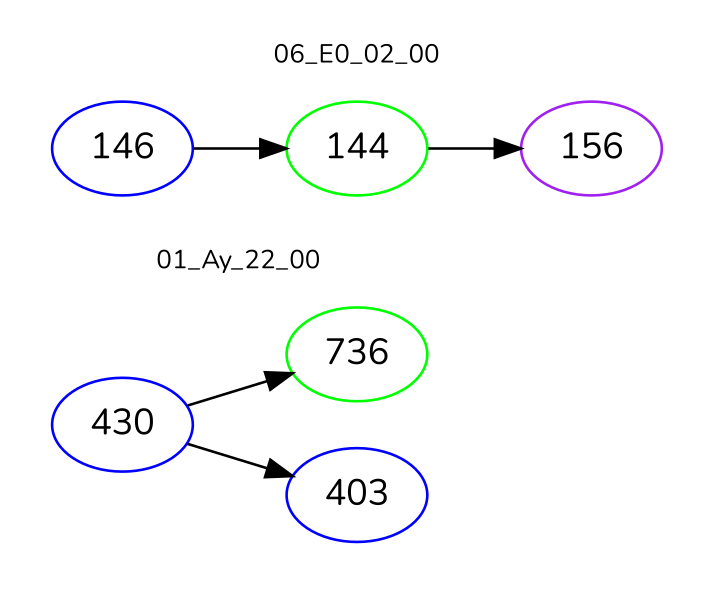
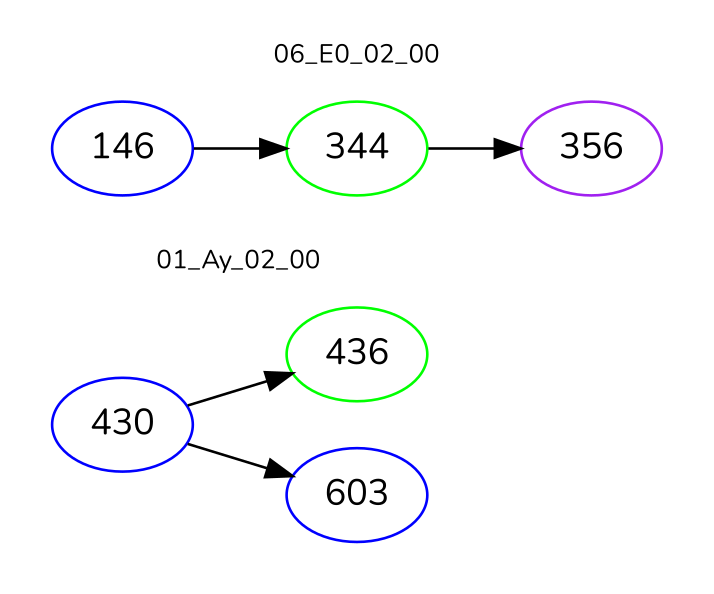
(357, 149) -> (357, 149)
(591, 149) -> (591, 149)
(240, 262) -> (240, 262)
(357, 354) -> (357, 354)
(357, 495) -> (357, 495)
